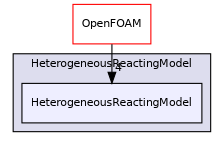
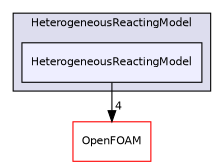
(112, 60) -> (112, 98)
